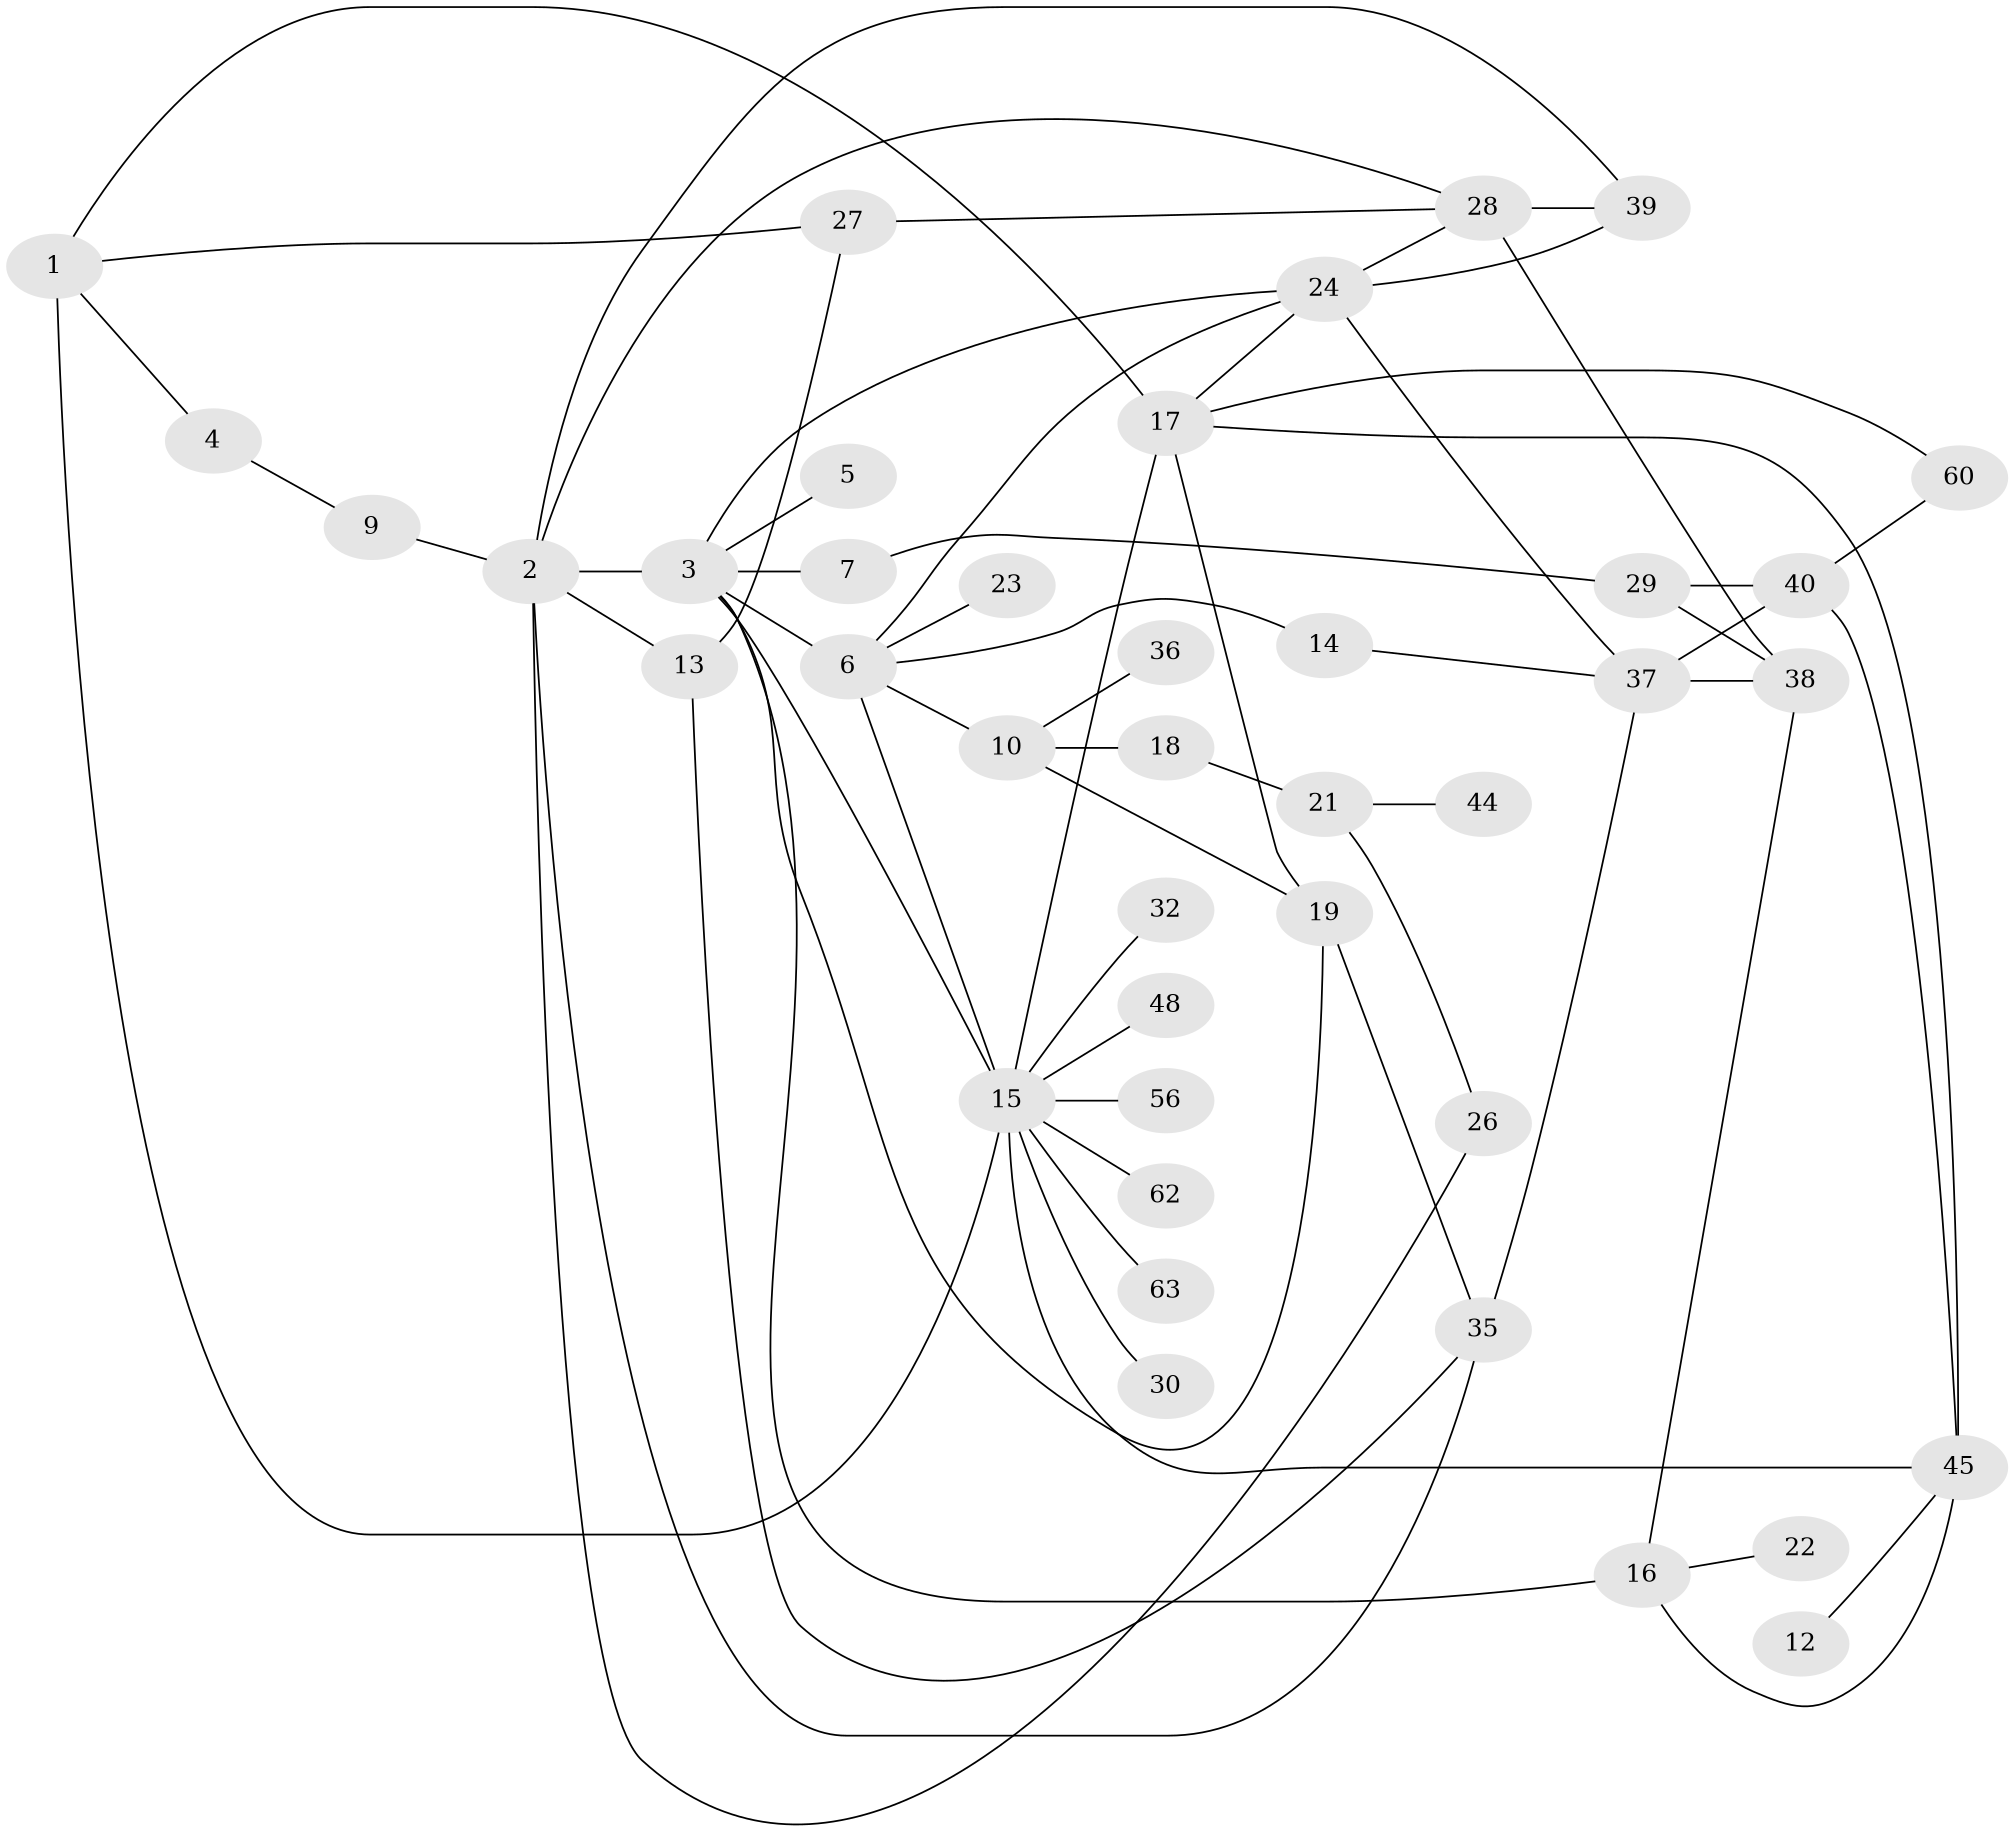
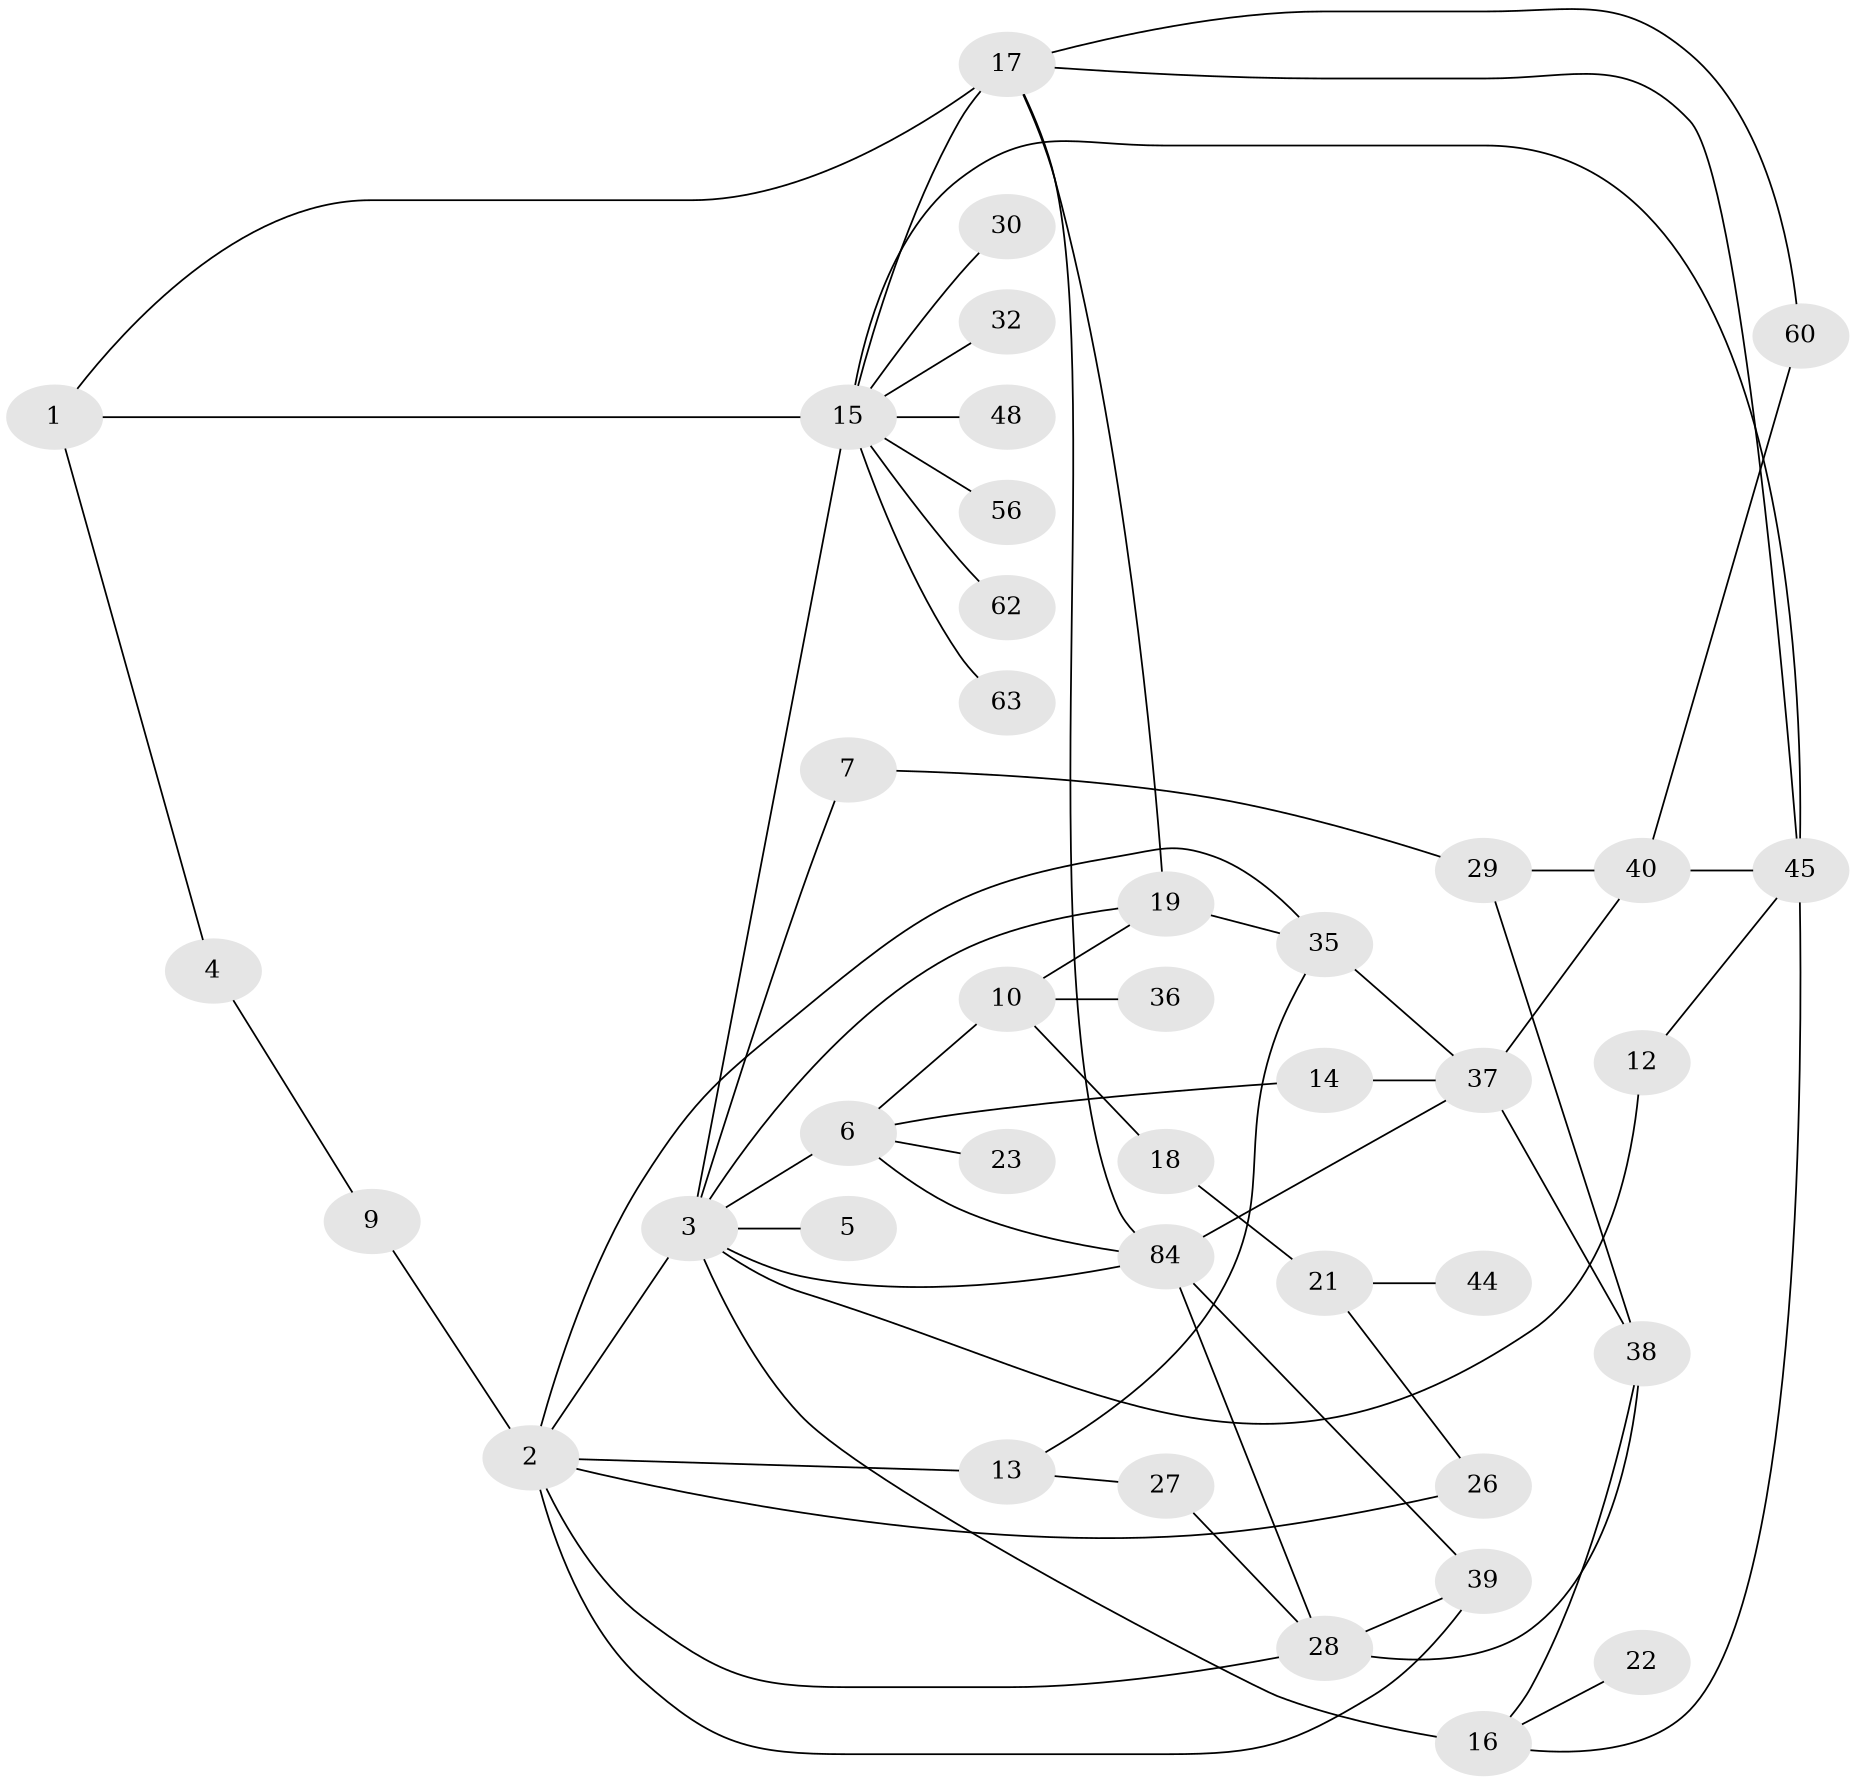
(452, 243) -> none
(1325, 289) -> (1166, 1257)
(928, 884) -> none
none -> (1255, 1423)
